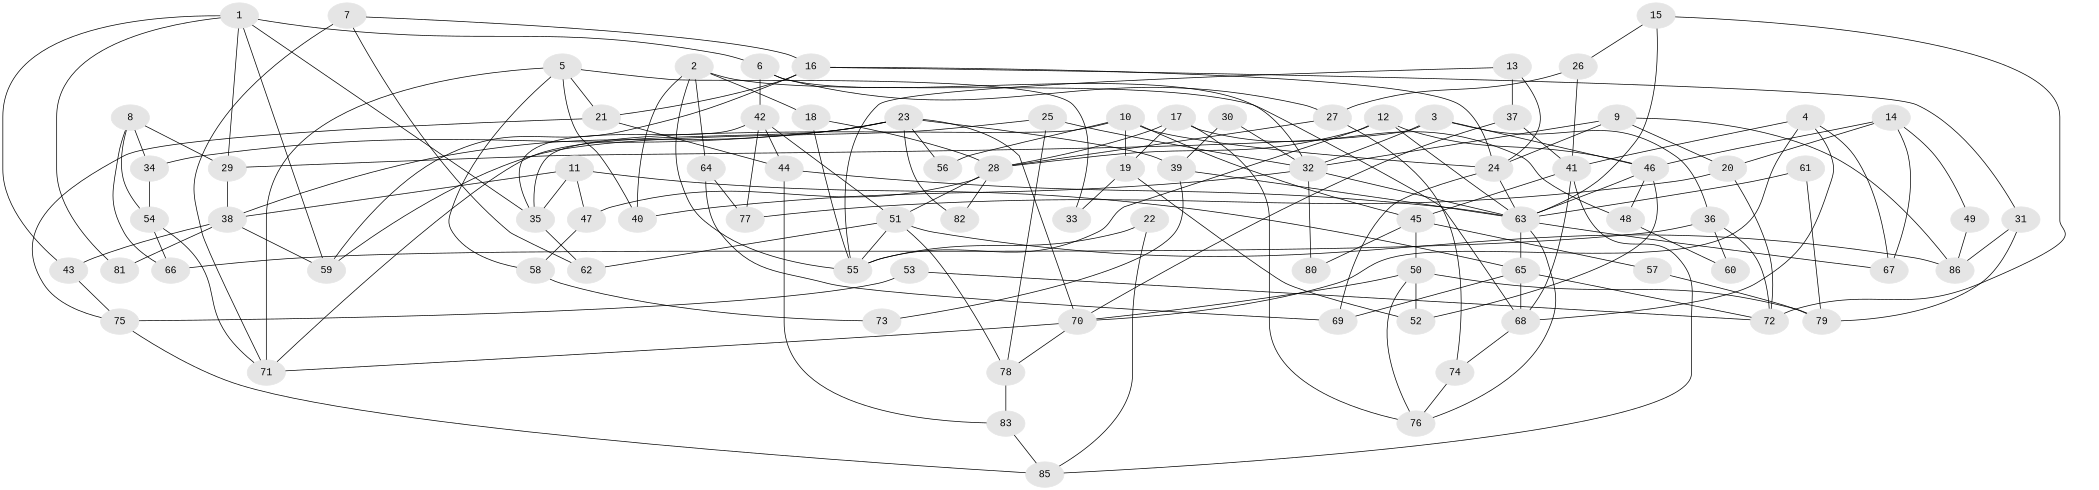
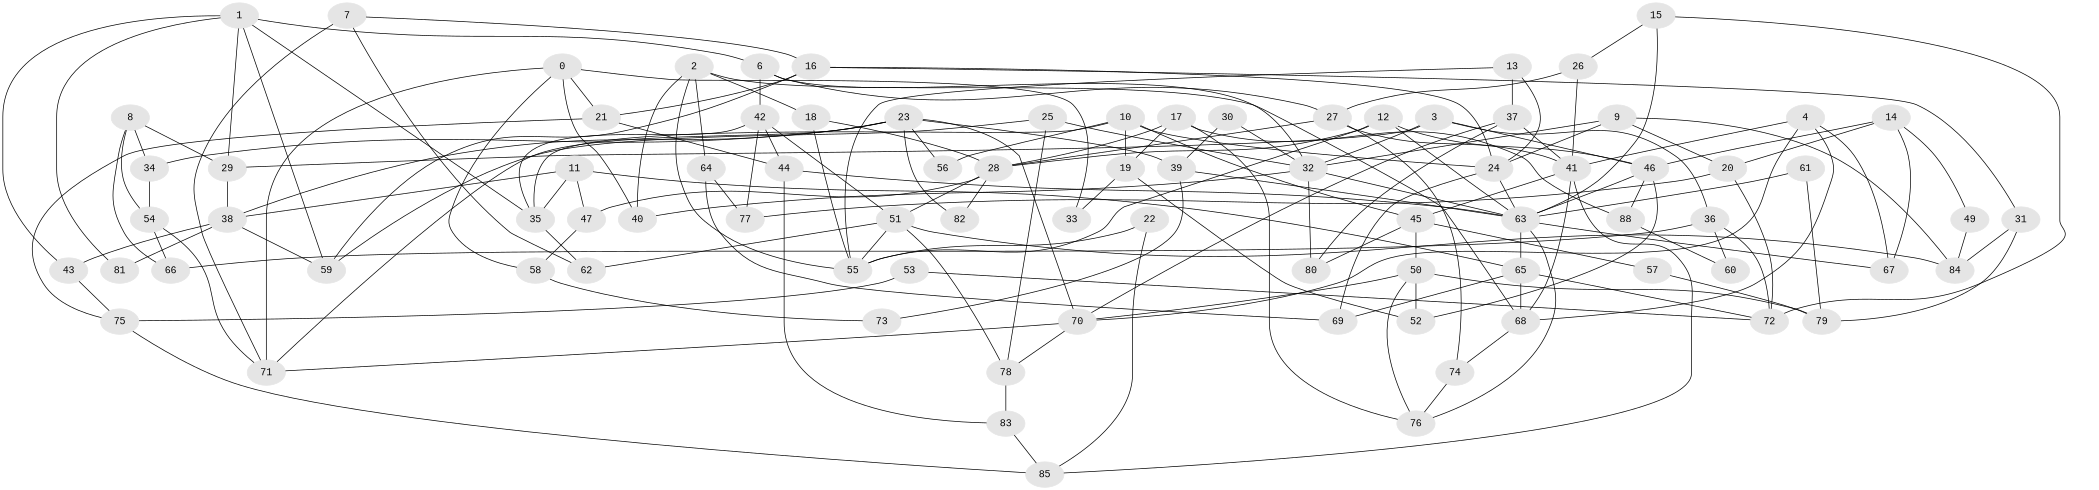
(562, 67) -> (562, 67)
none -> (1404, 140)
none -> (1405, 179)
(1626, 220) -> (1626, 220)
(1955, 271) -> (1955, 271)
